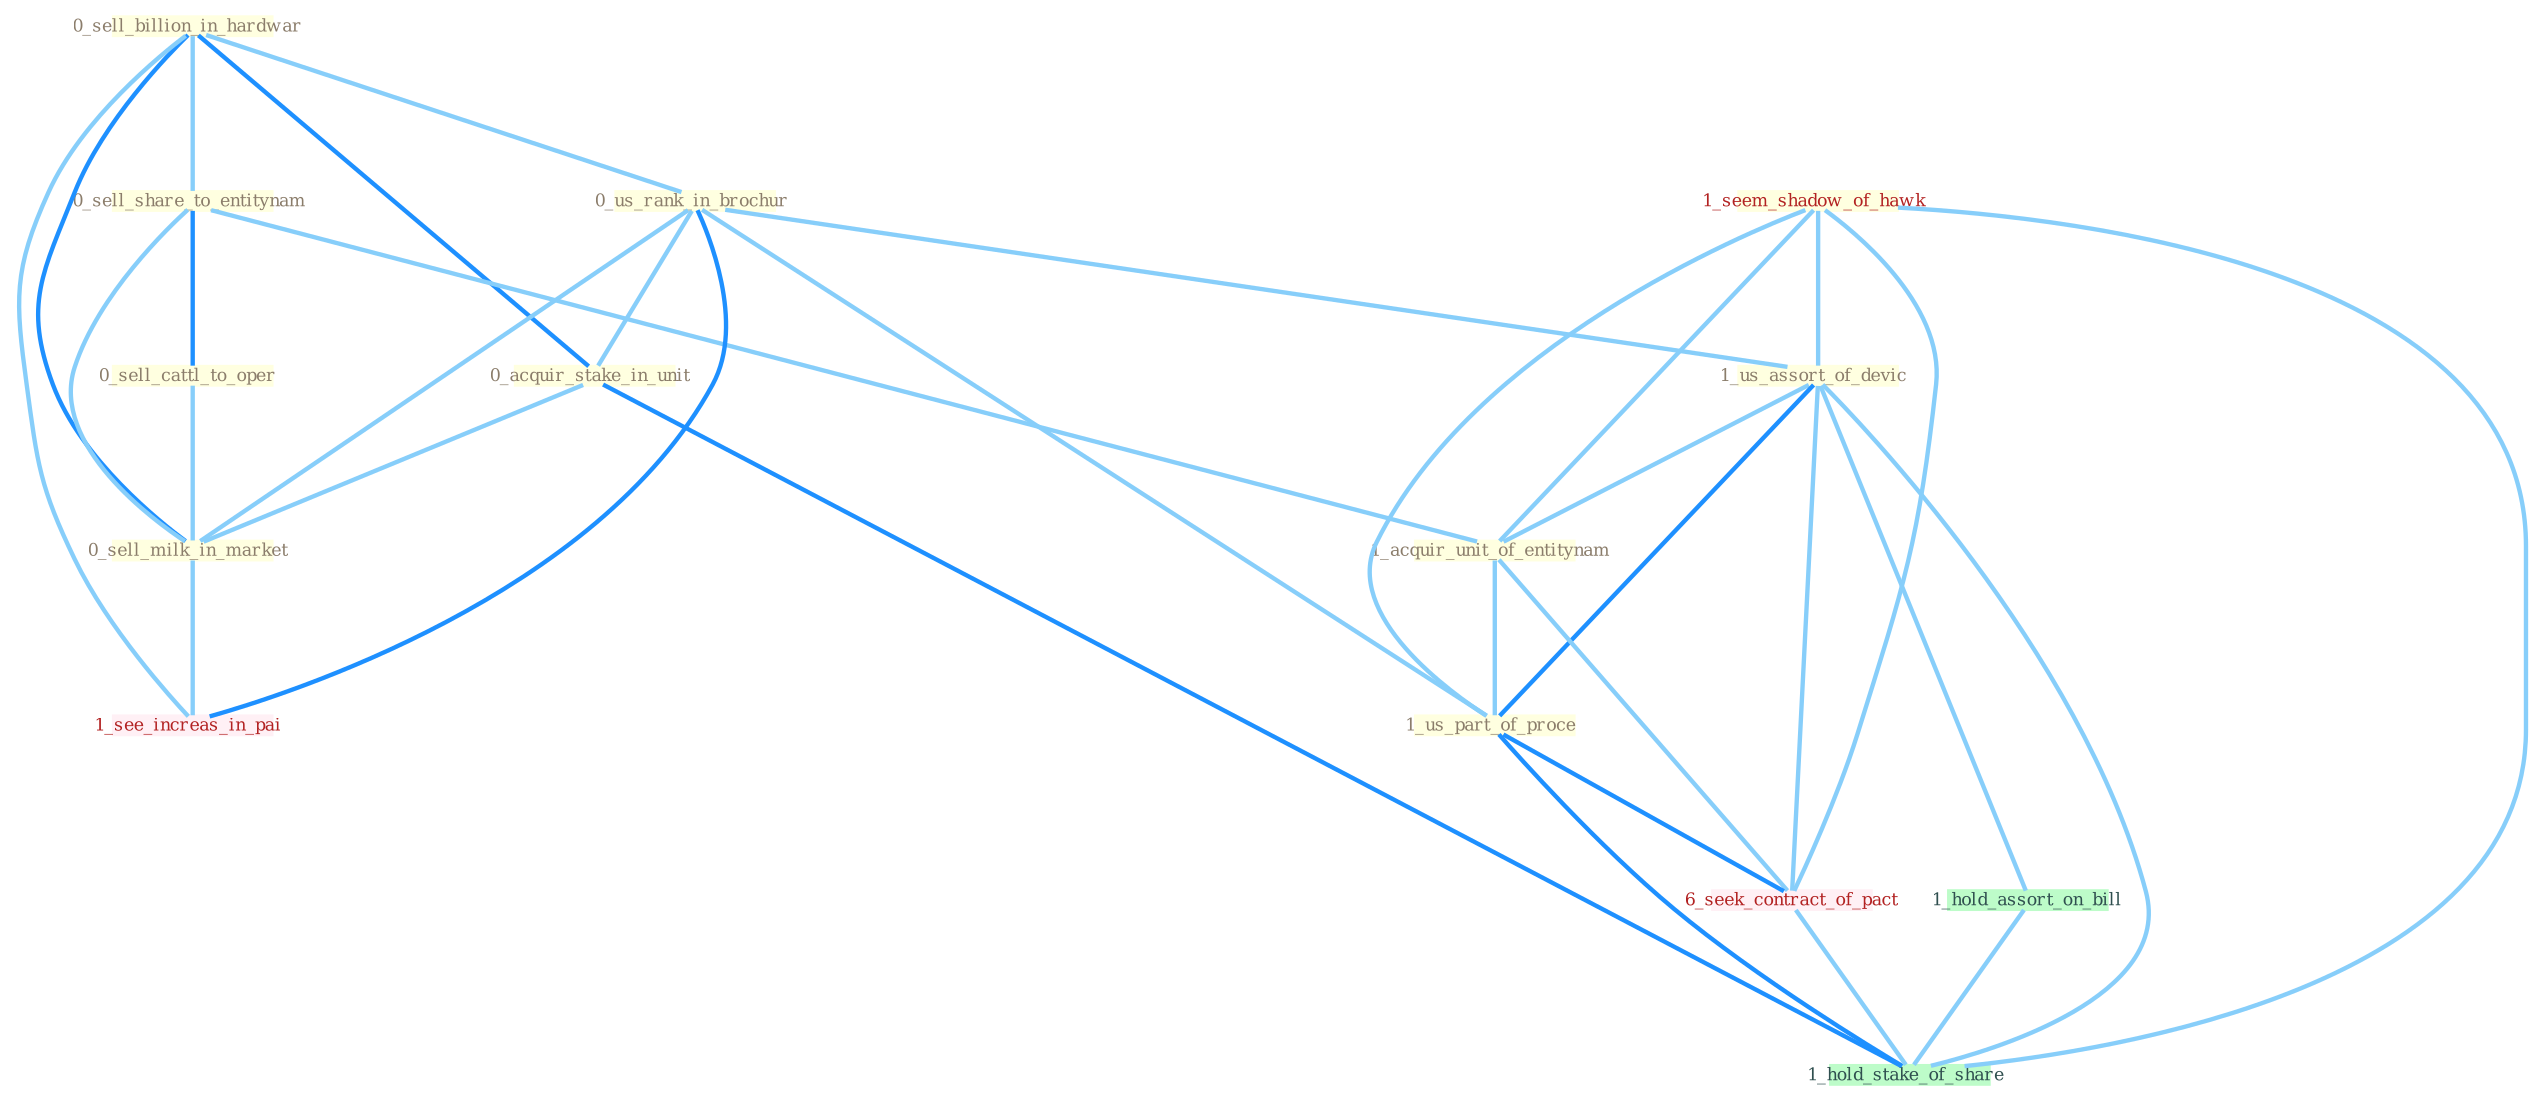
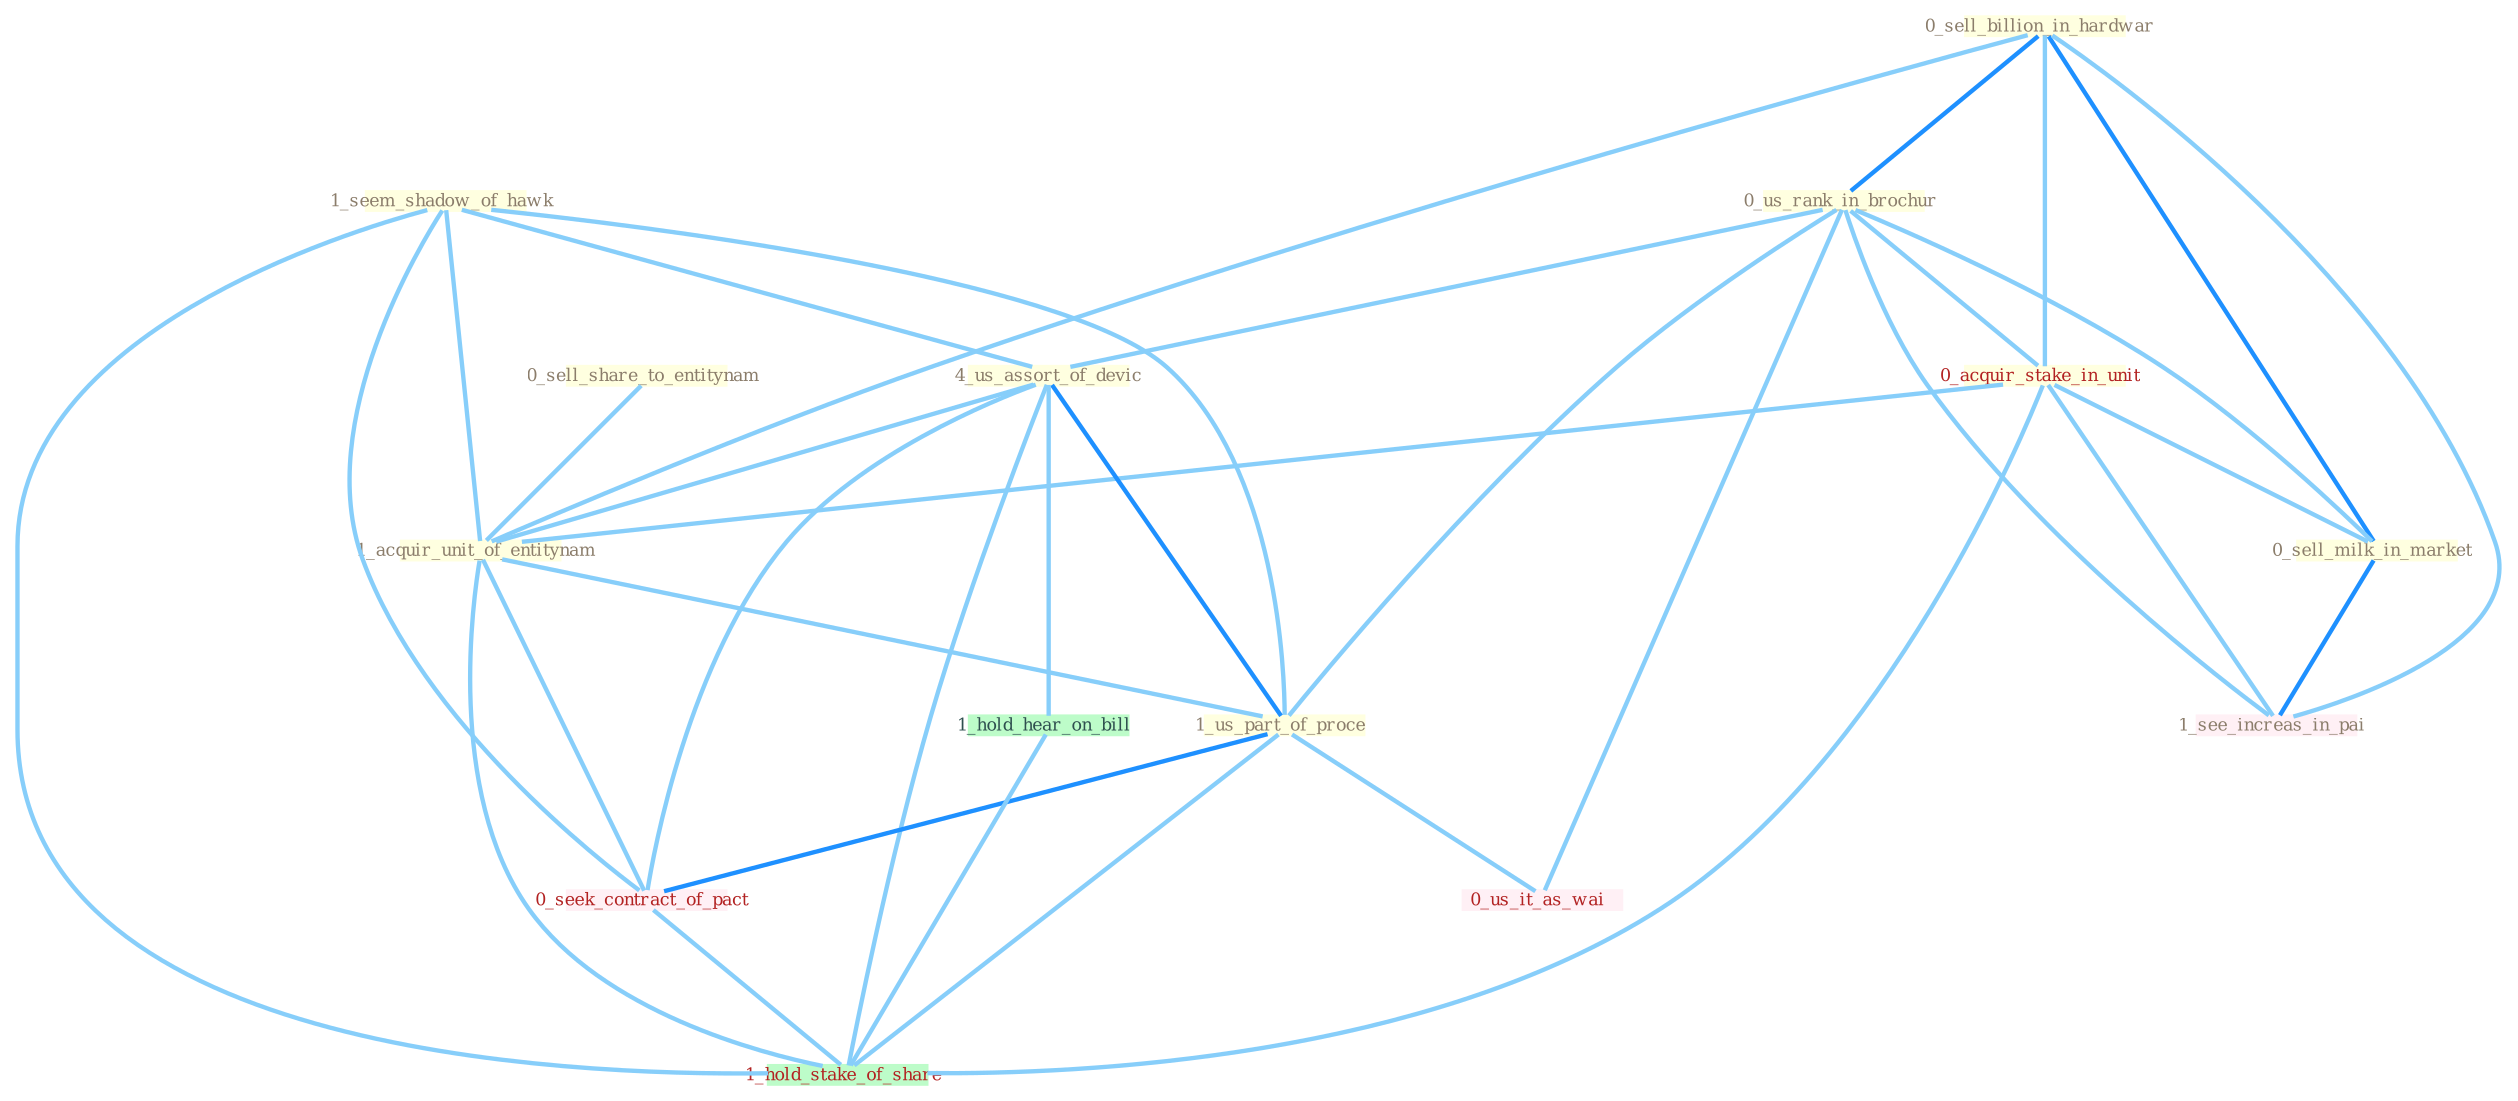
(193, 113) -> (1251, 261)
(444, 114) -> (1945, 114)
(394, 201) -> (2045, 201)
(1818, 201) -> (446, 201)
(78, 359) -> none
(193, 376) -> none
(595, 376) -> (2045, 376)
(1818, 376) -> (1049, 376)
none -> (1299, 459)
(567, 544) -> (2029, 506)
none -> (2161, 550)
(193, 638) -> (2327, 638)
(193, 725) -> (2276, 725)
(1252, 725) -> (1615, 933)
none -> (524, 900)
none -> (1542, 900)
(1792, 900) -> (647, 900)
(2028, 900) -> (1049, 725)
(1686, 918) -> (1066, 900)
(1910, 1075) -> (848, 1075)
